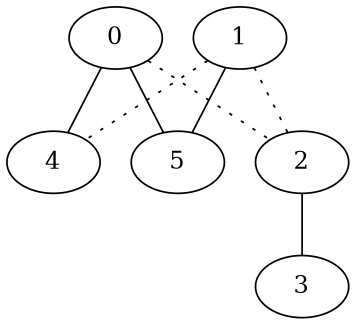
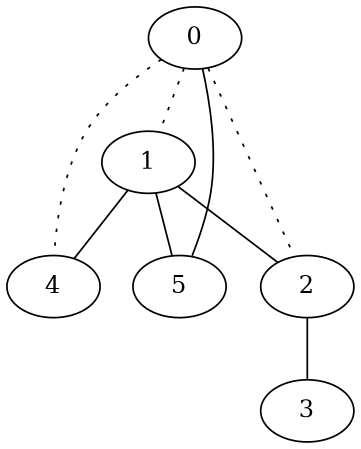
(156, 94) -> (101, 224)
(85, 100) -> (81, 142)
none -> (172, 100)
(271, 100) -> (228, 224)
